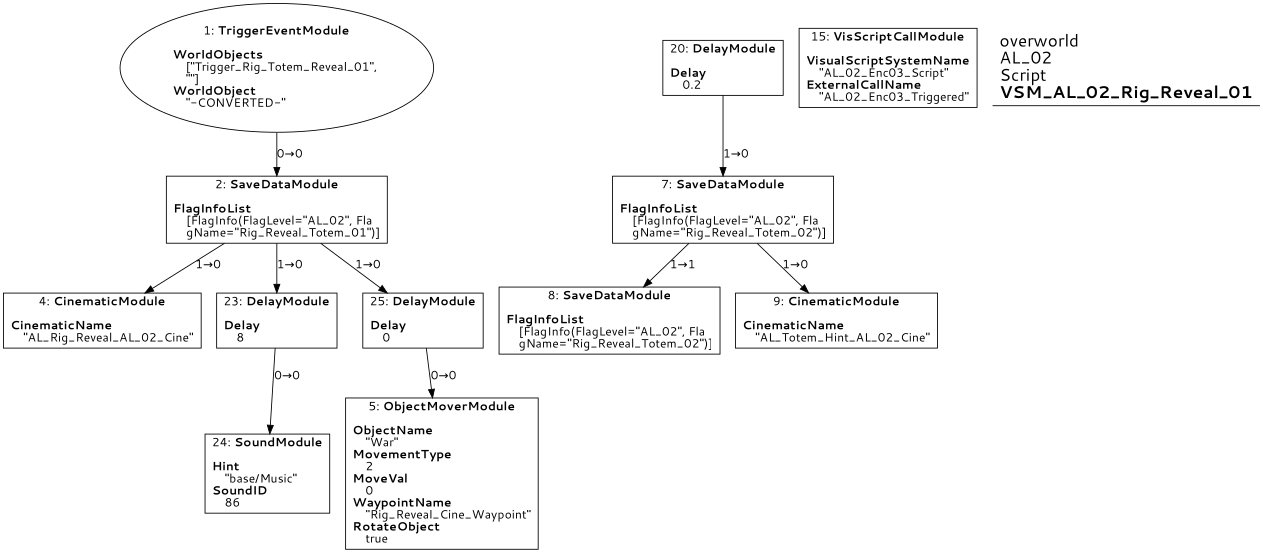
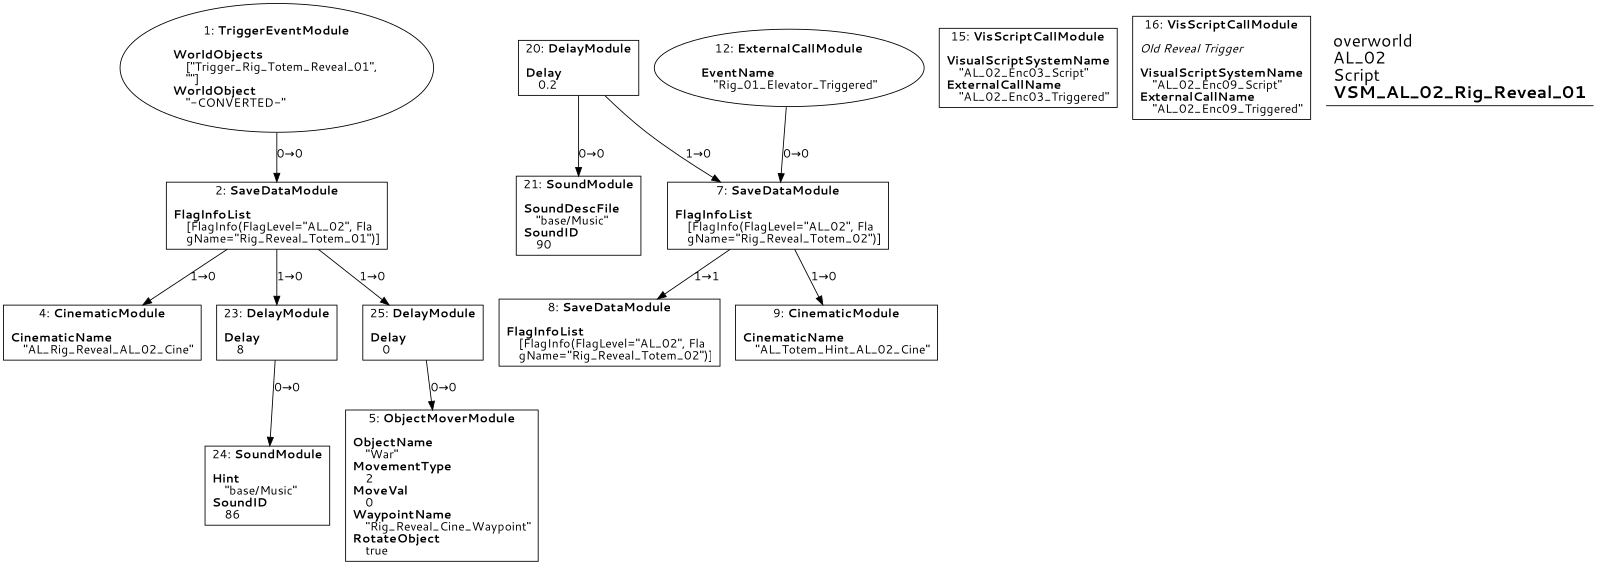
none -> (789, 68)
none -> (1222, 68)
none -> (579, 216)
